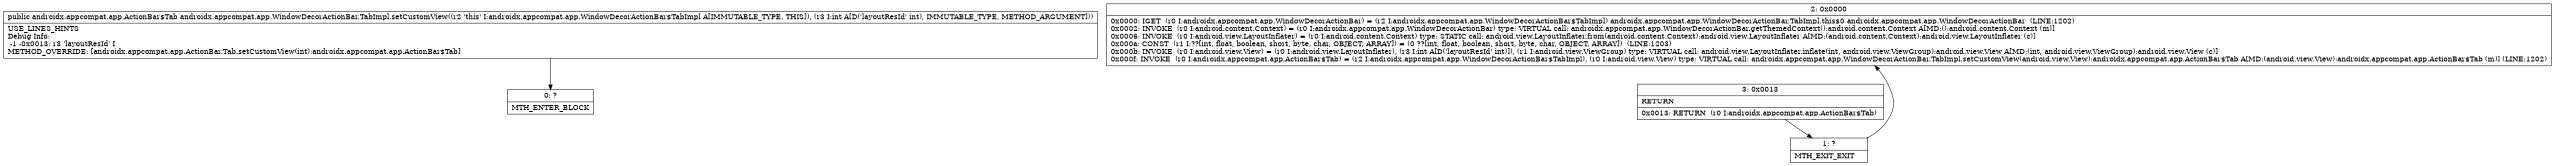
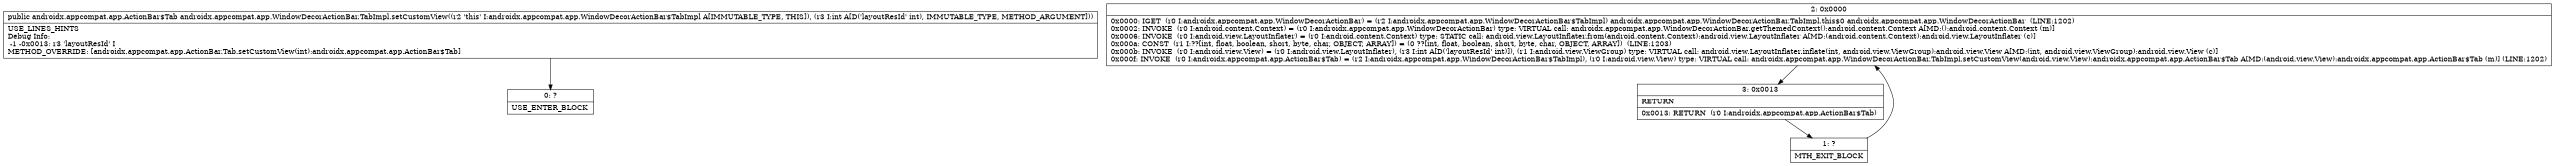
none -> (1790, 73)
(551, 108) -> (550, 108)
(1824, 156) -> (1829, 156)
